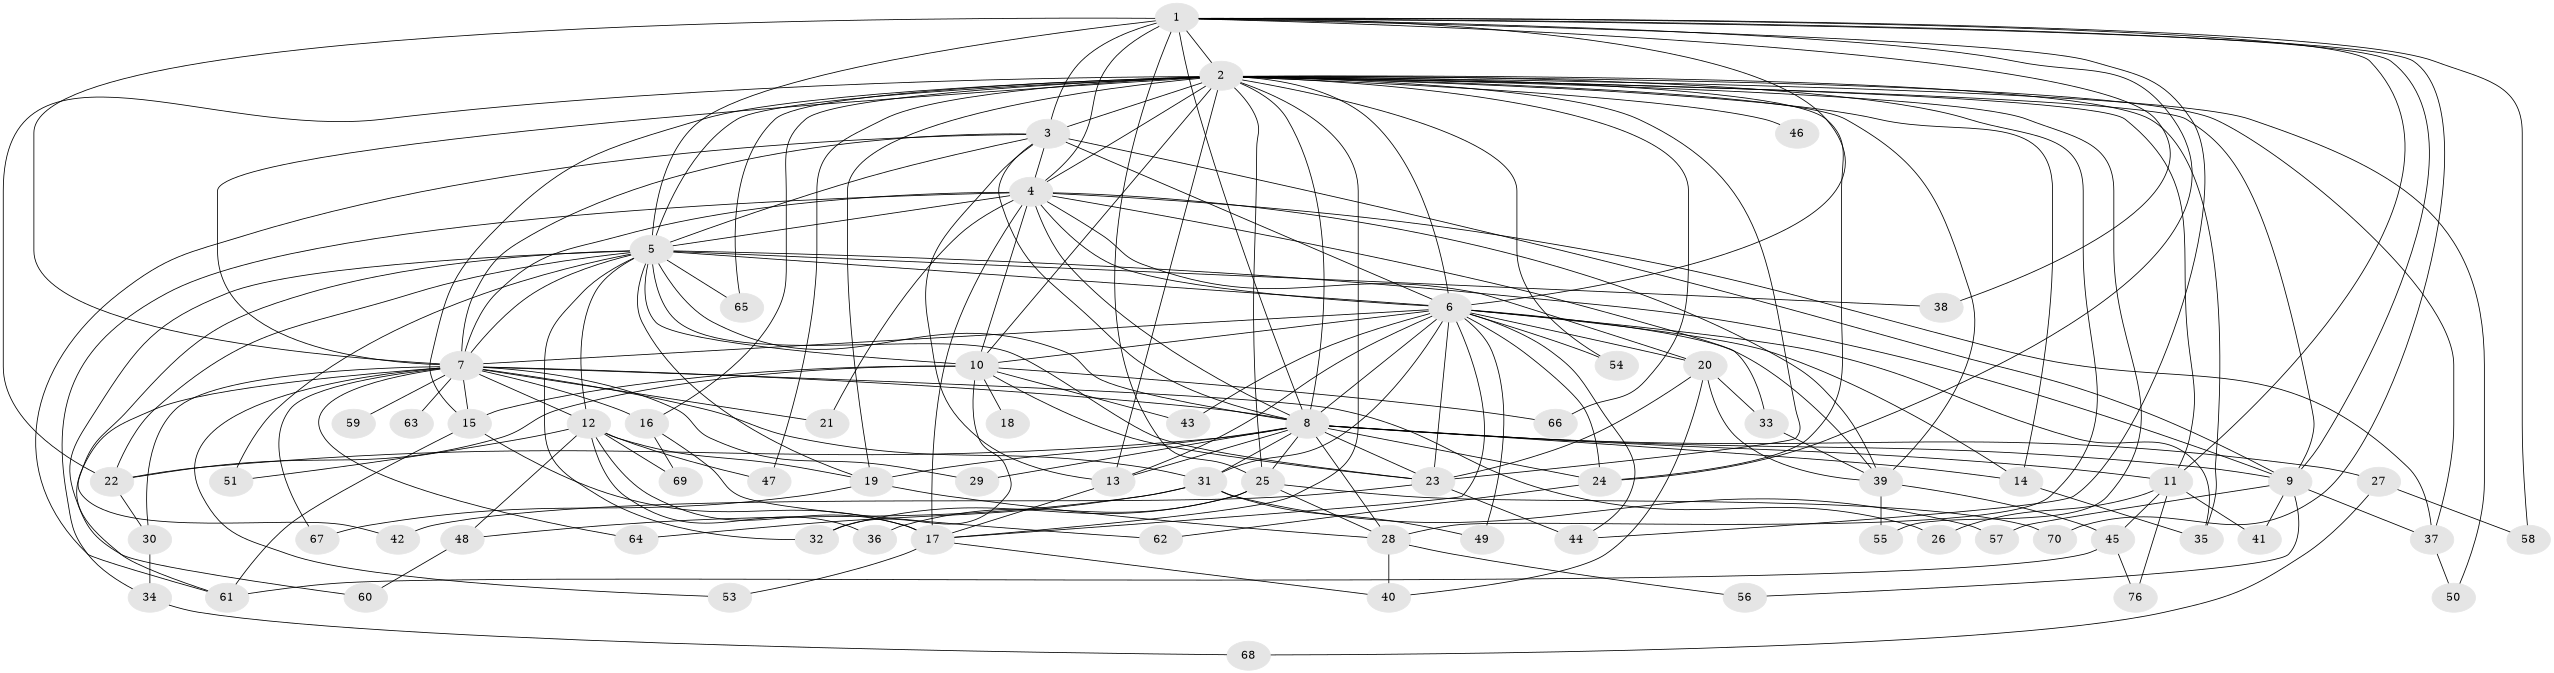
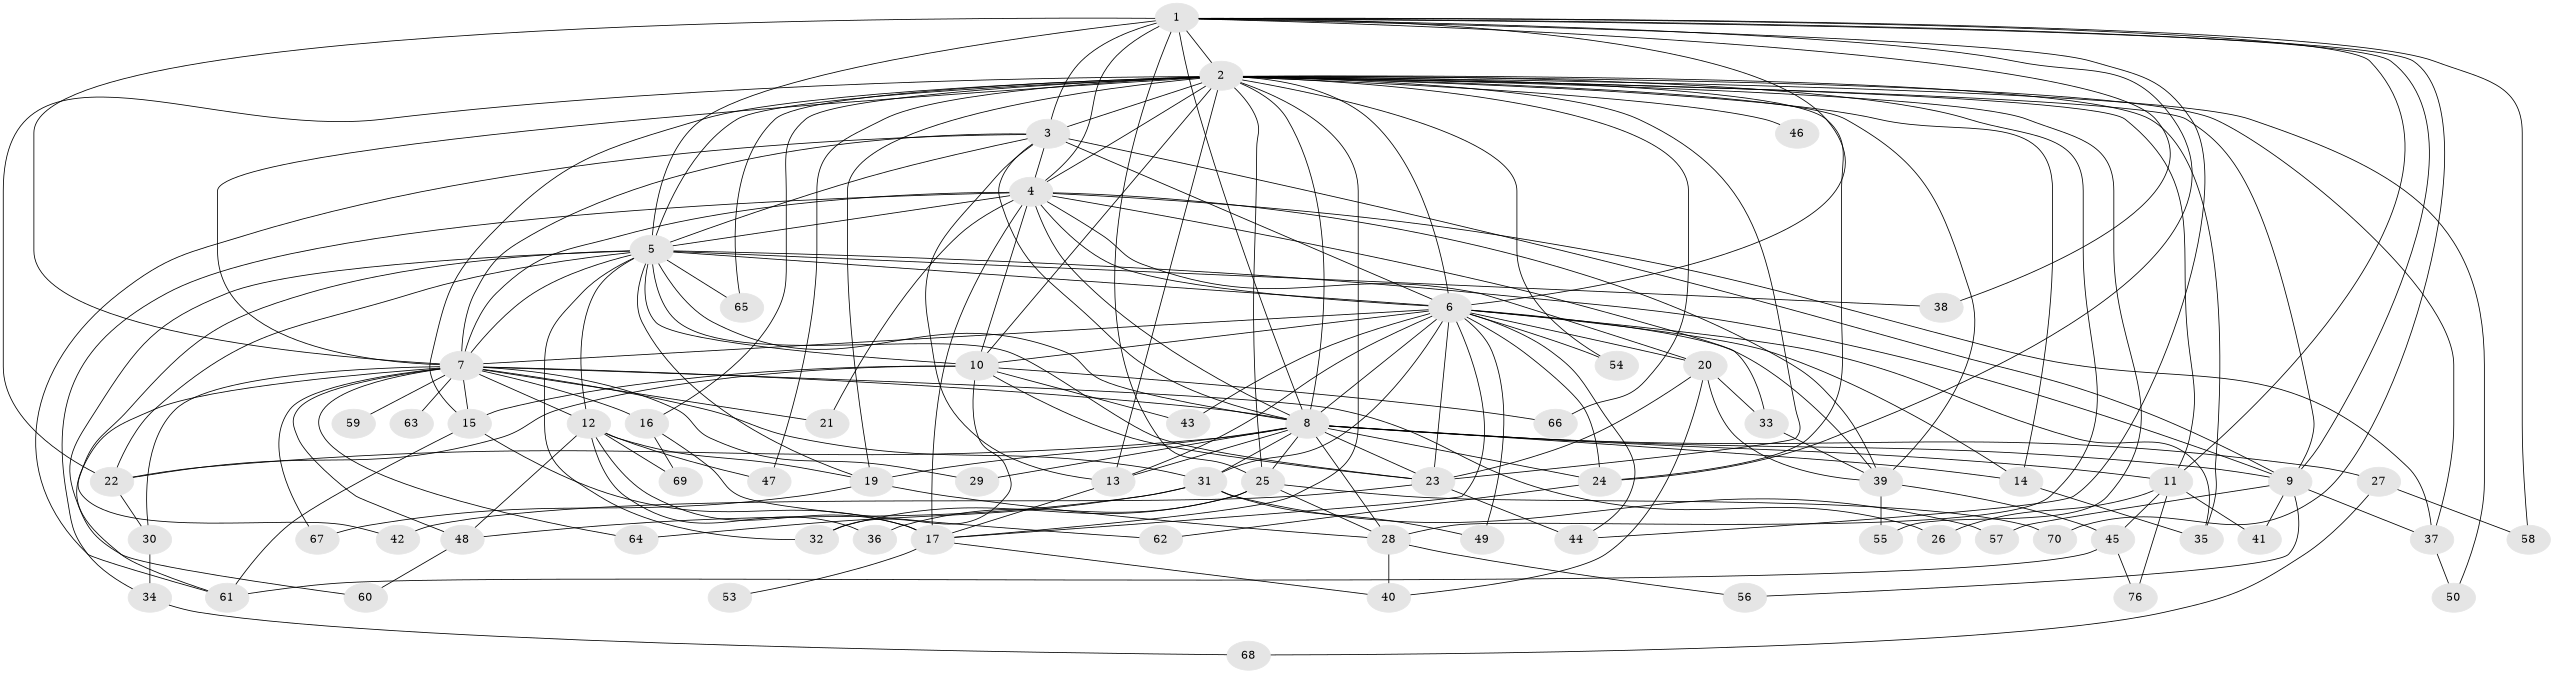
(1008, 424) -> none
(231, 482) -> none
(291, 555) -> (298, 437)
